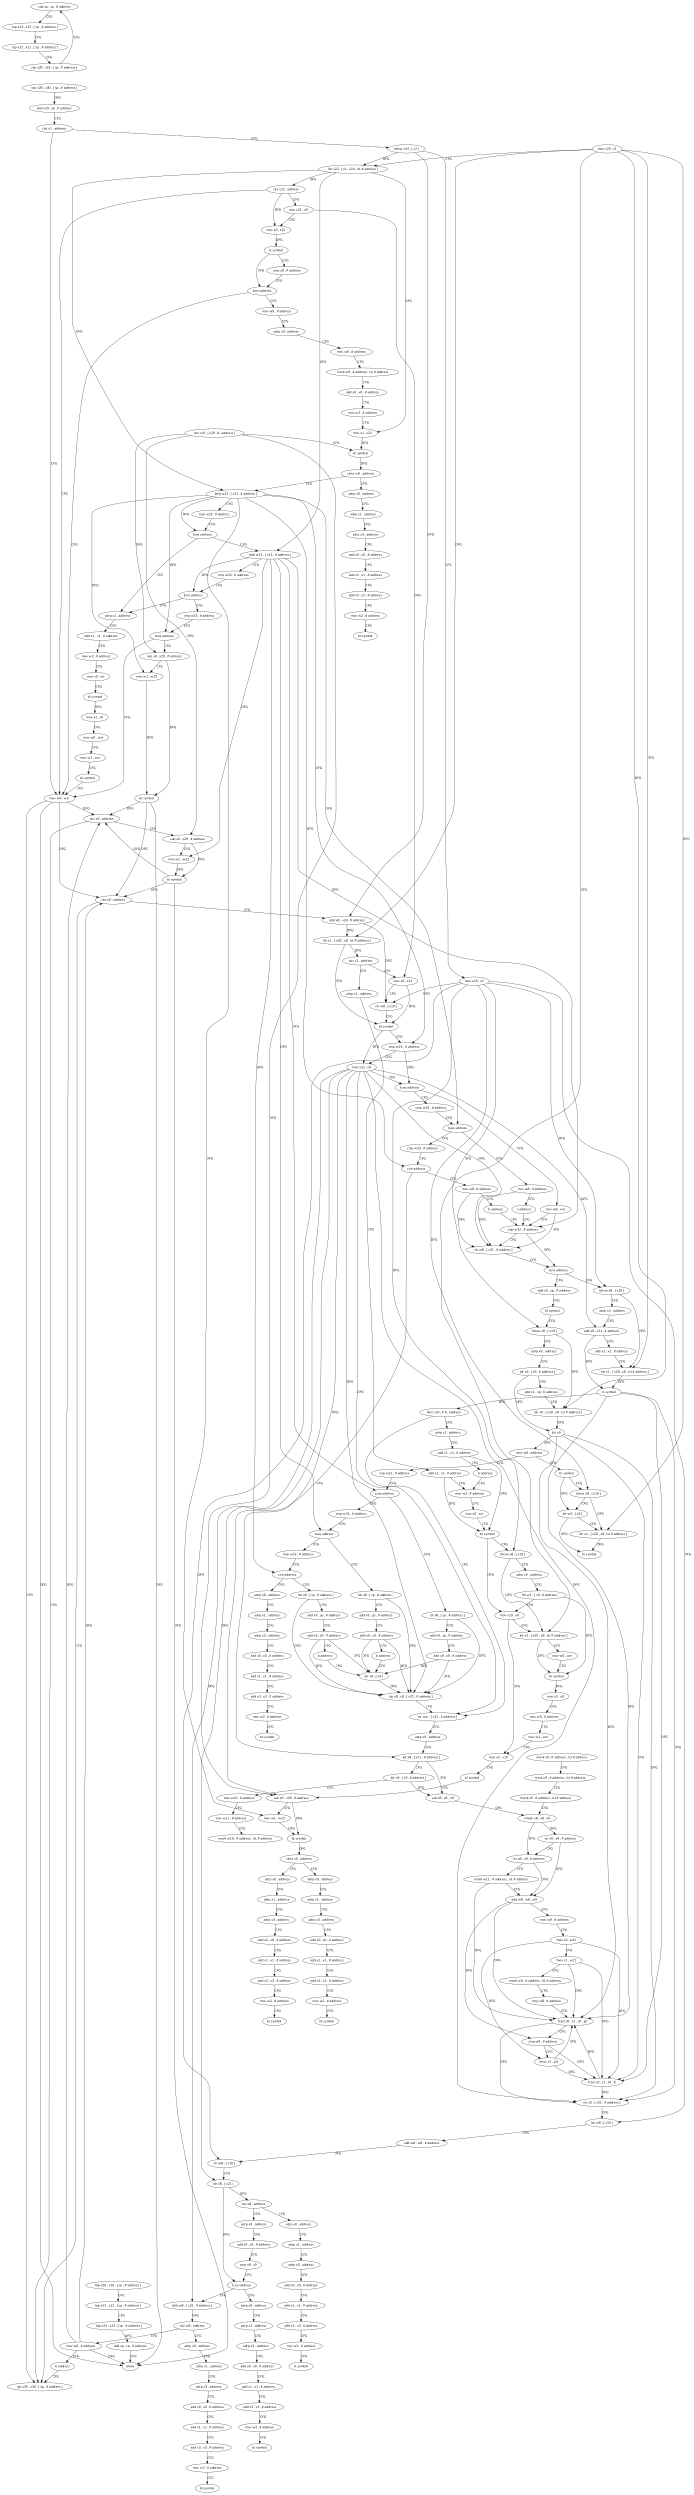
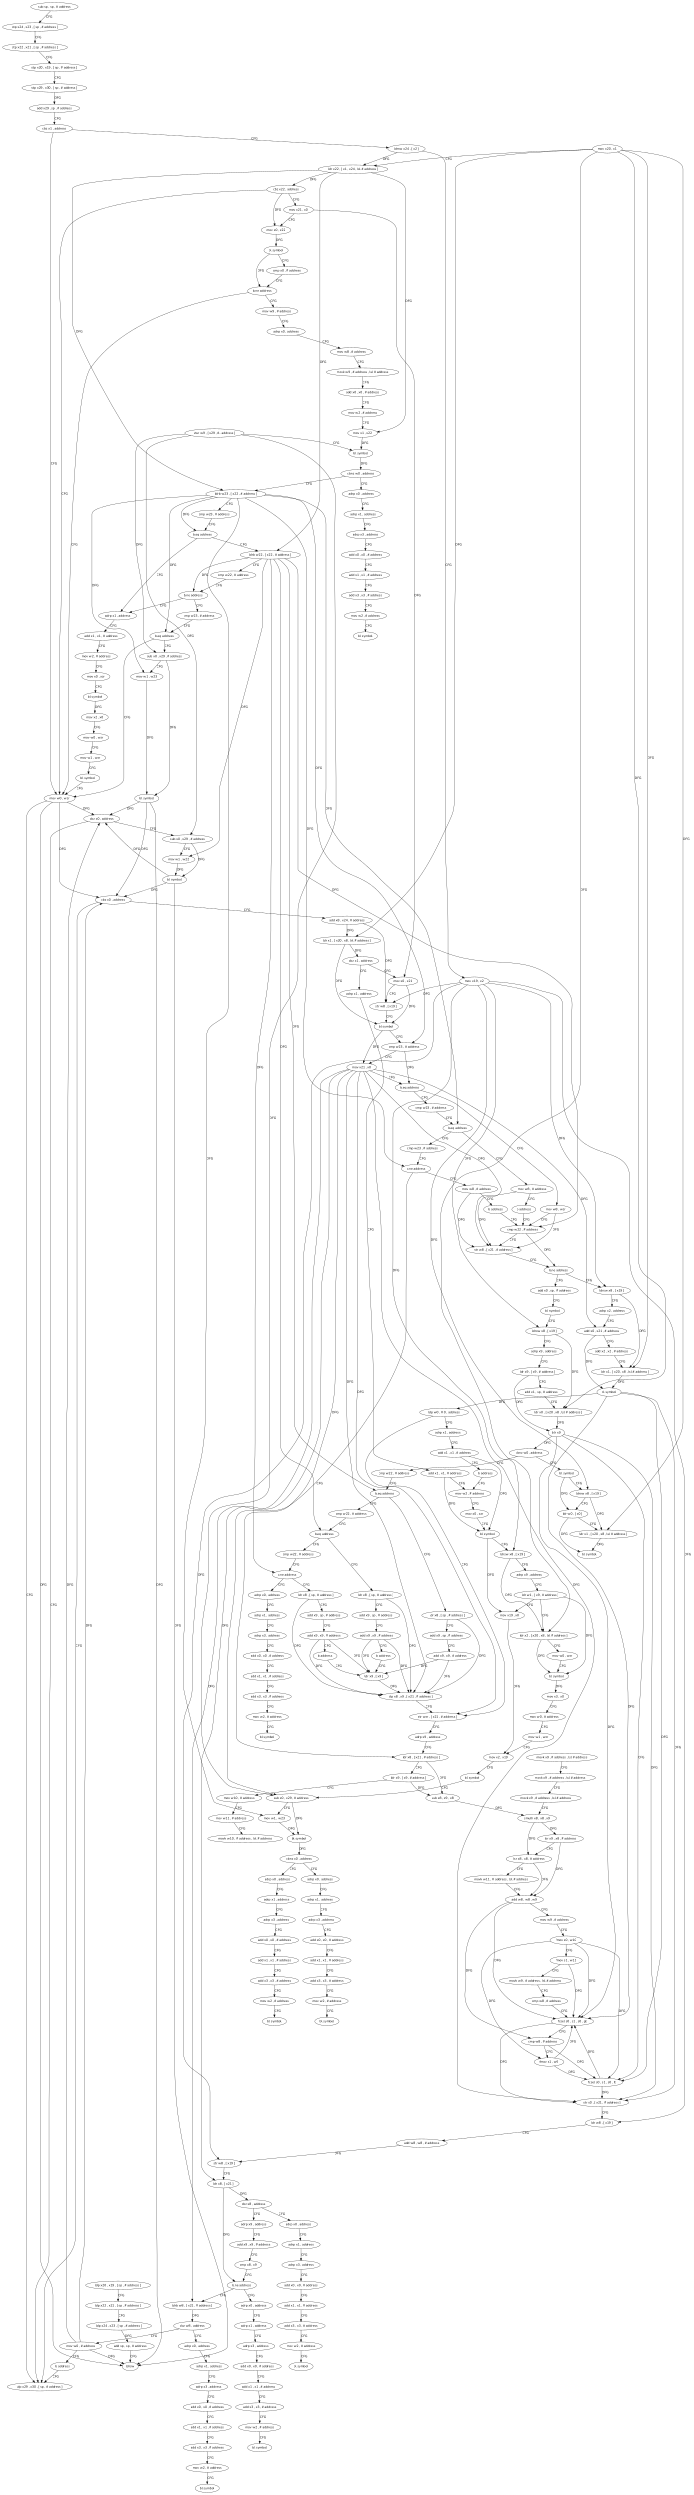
(73, 38) -> (54, 77)
(427, 543) -> none
(444, 1412) -> (444, 1412)
(520, 1626) -> (542, 1614)
(473, 1976) -> (589, 1978)
(602, 2013) -> none
